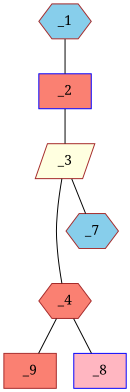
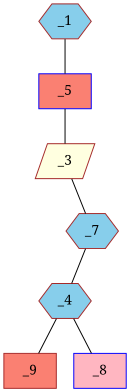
(65, 91) -> (65, 91)
(56, 231) -> (79, 266)
(65, 301) -> (65, 301)
